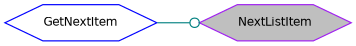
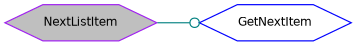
(174, 23) -> (174, 23)
